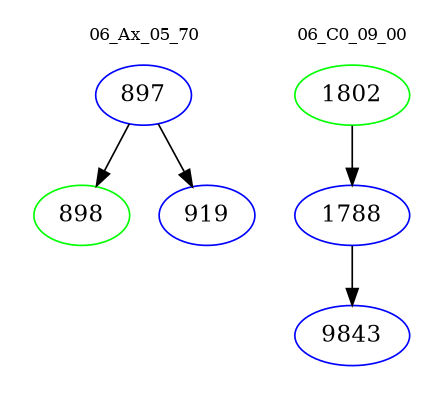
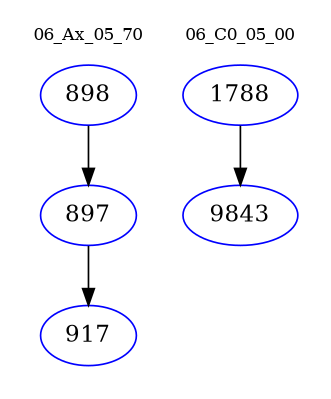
(352, 36) -> (240, 36)
(352, 95) -> none
(117, 147) -> (88, 147)
(82, 215) -> (88, 95)
(207, 215) -> (88, 336)
